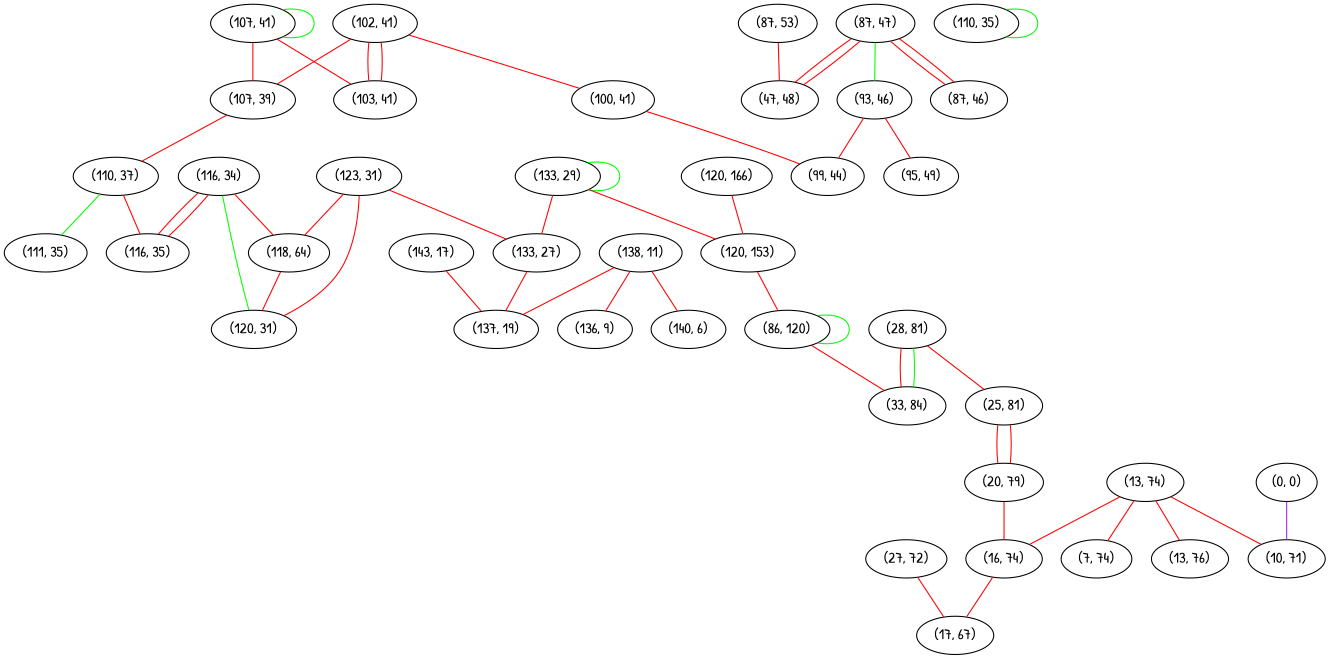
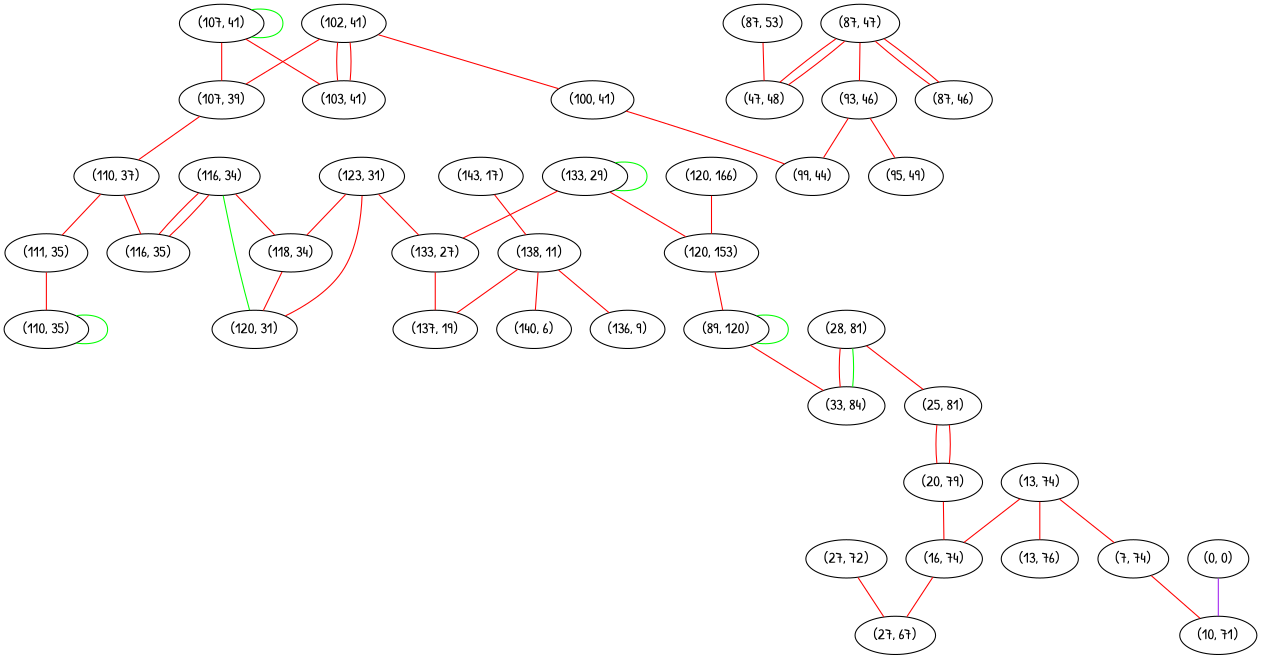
(875, 62) -> (860, 62)
(81, 215) -> (81, 215)
(289, 253) -> (291, 253)
none -> (46, 291)
(464, 291) -> (505, 209)
(787, 329) -> (726, 329)
(1216, 521) -> (1176, 597)
(955, 635) -> (895, 635)
